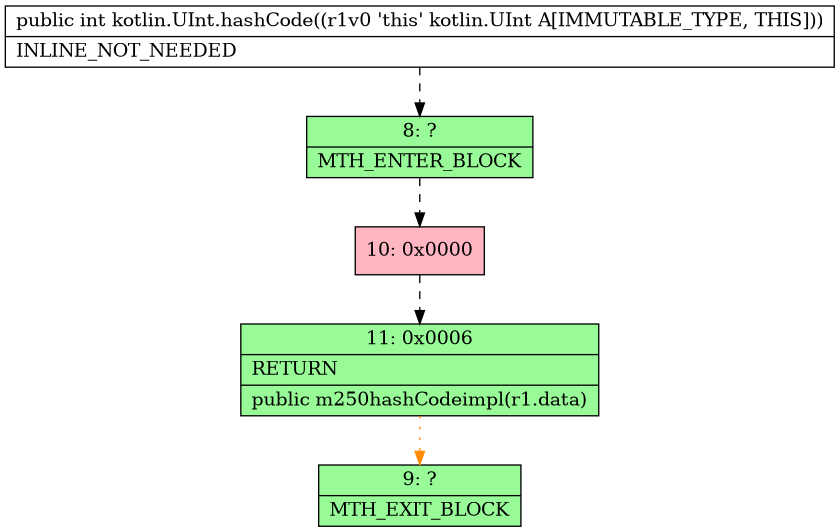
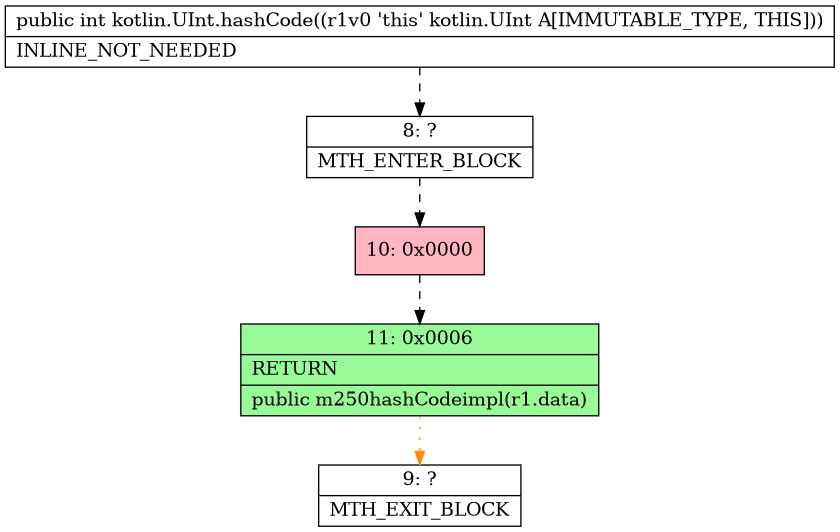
(420, 147) -> (420, 147)
(420, 496) -> (420, 496)
